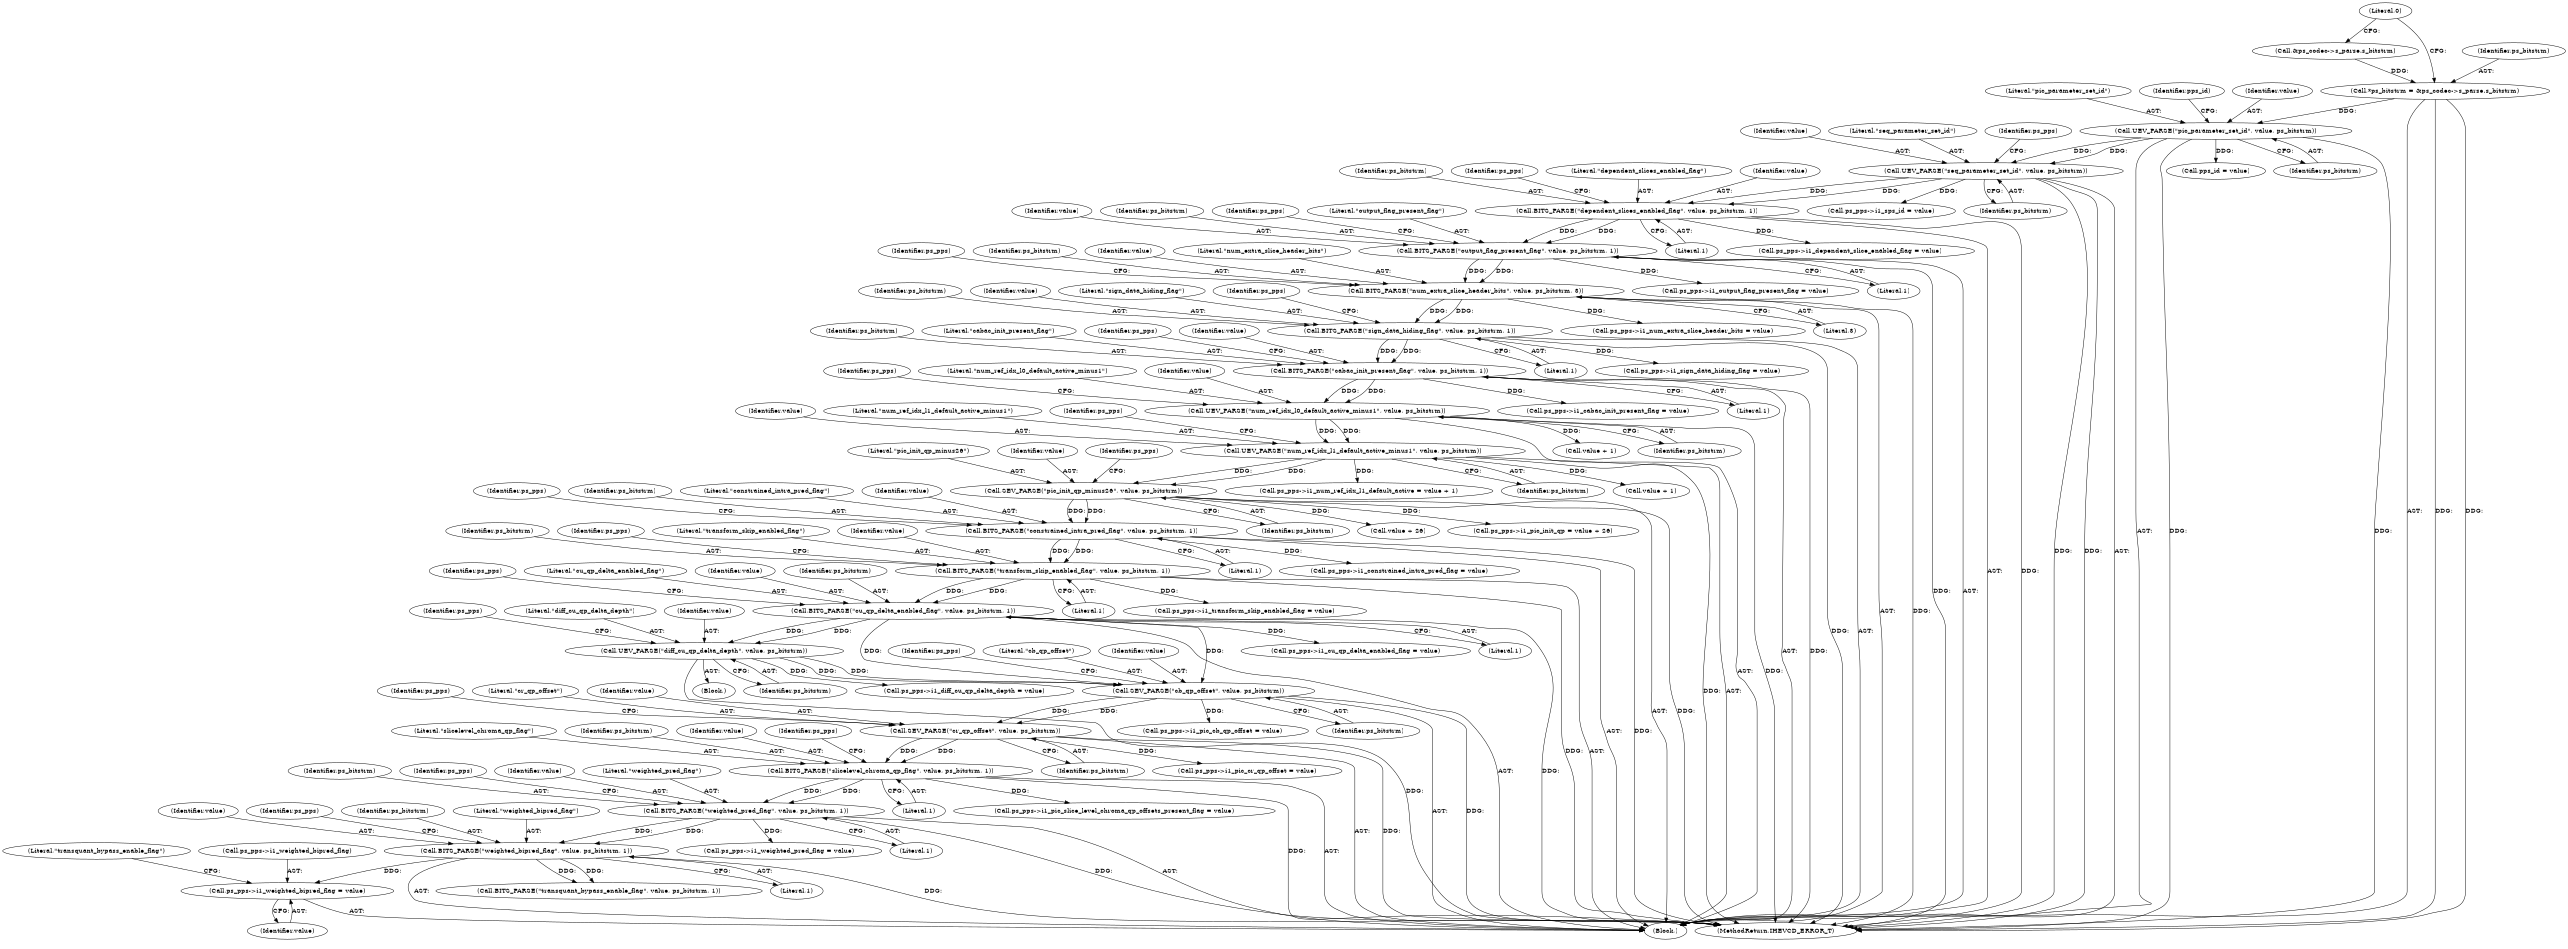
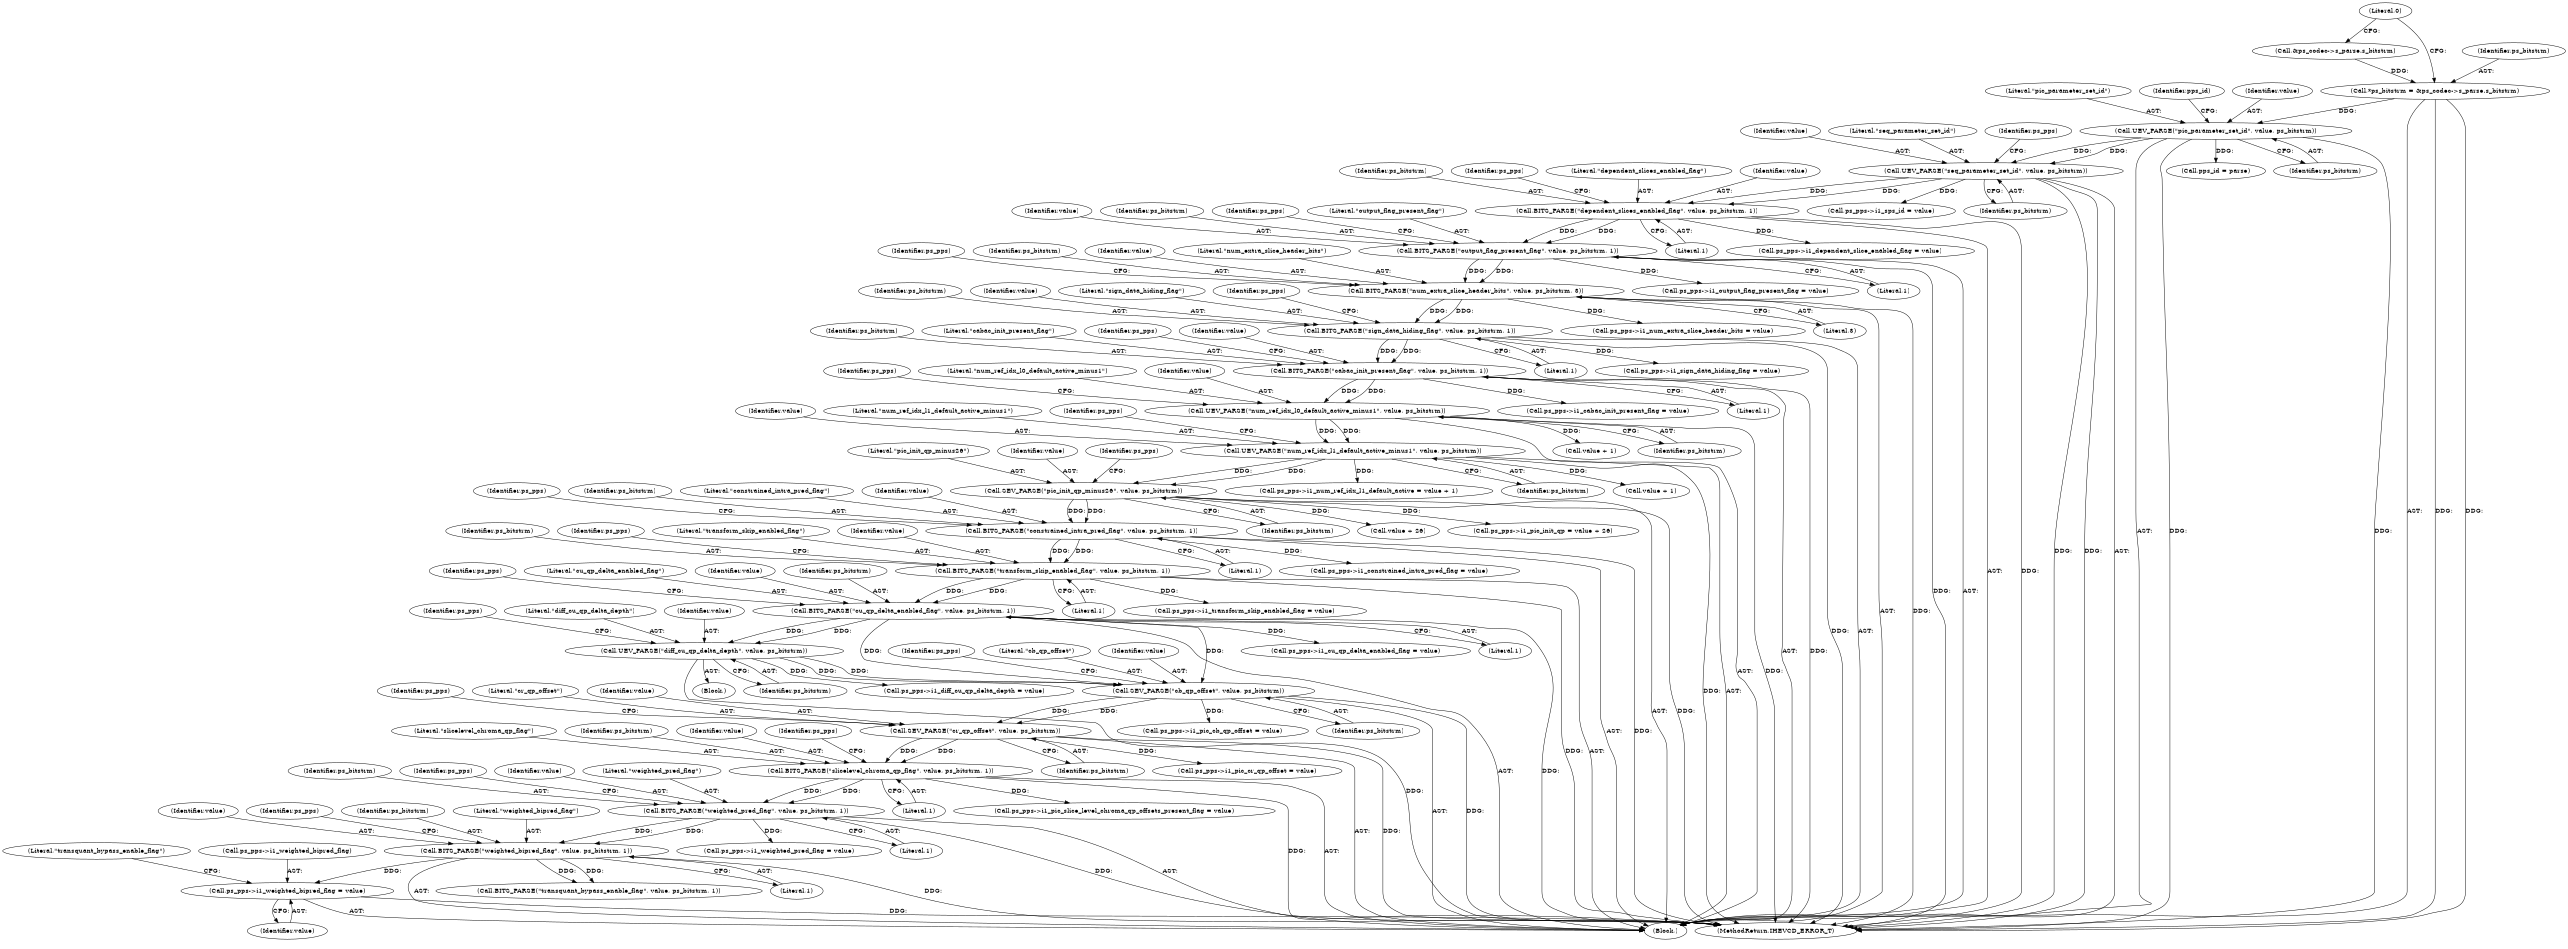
(2216, 171) -> (2216, 171)
none -> (1005, 916)
